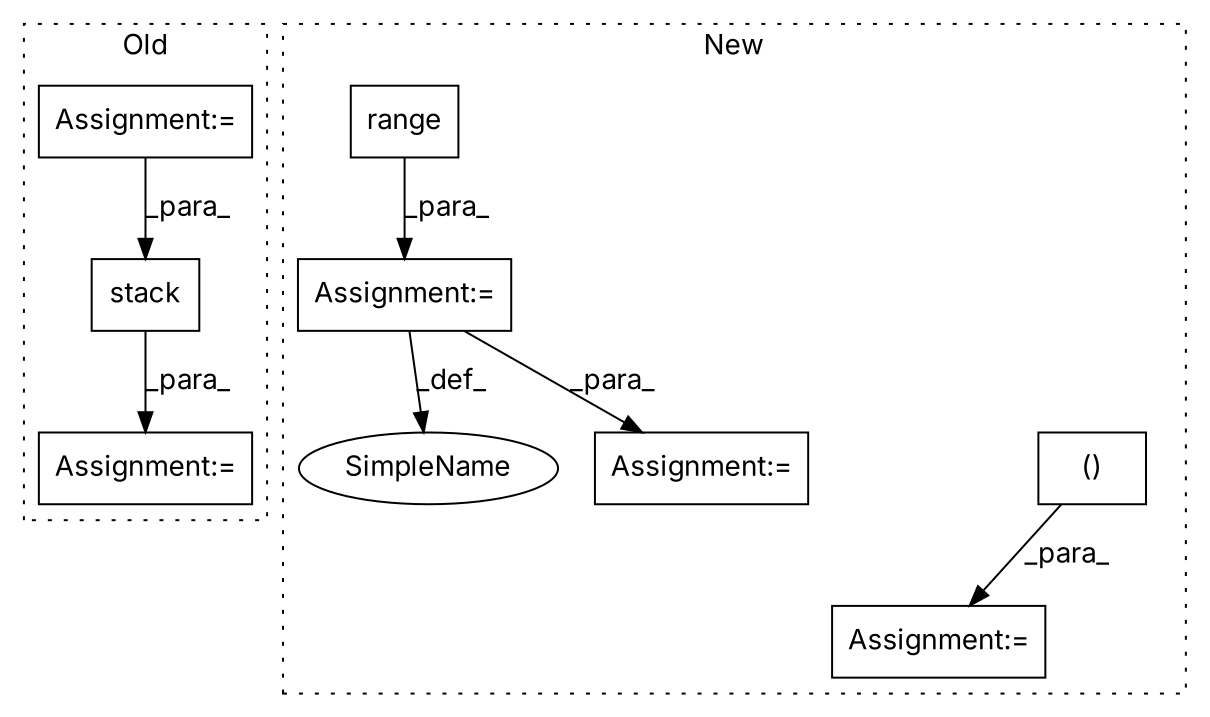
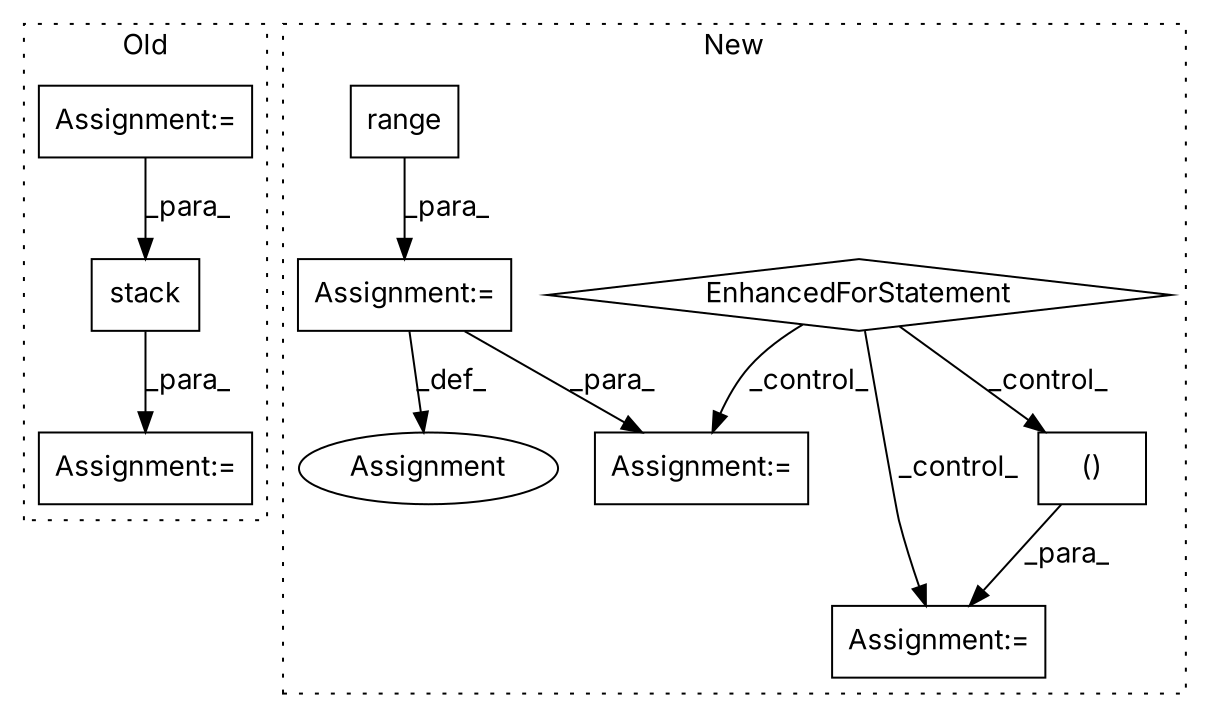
none -> (859, 295)
(429, 468) -> (429, 468)
